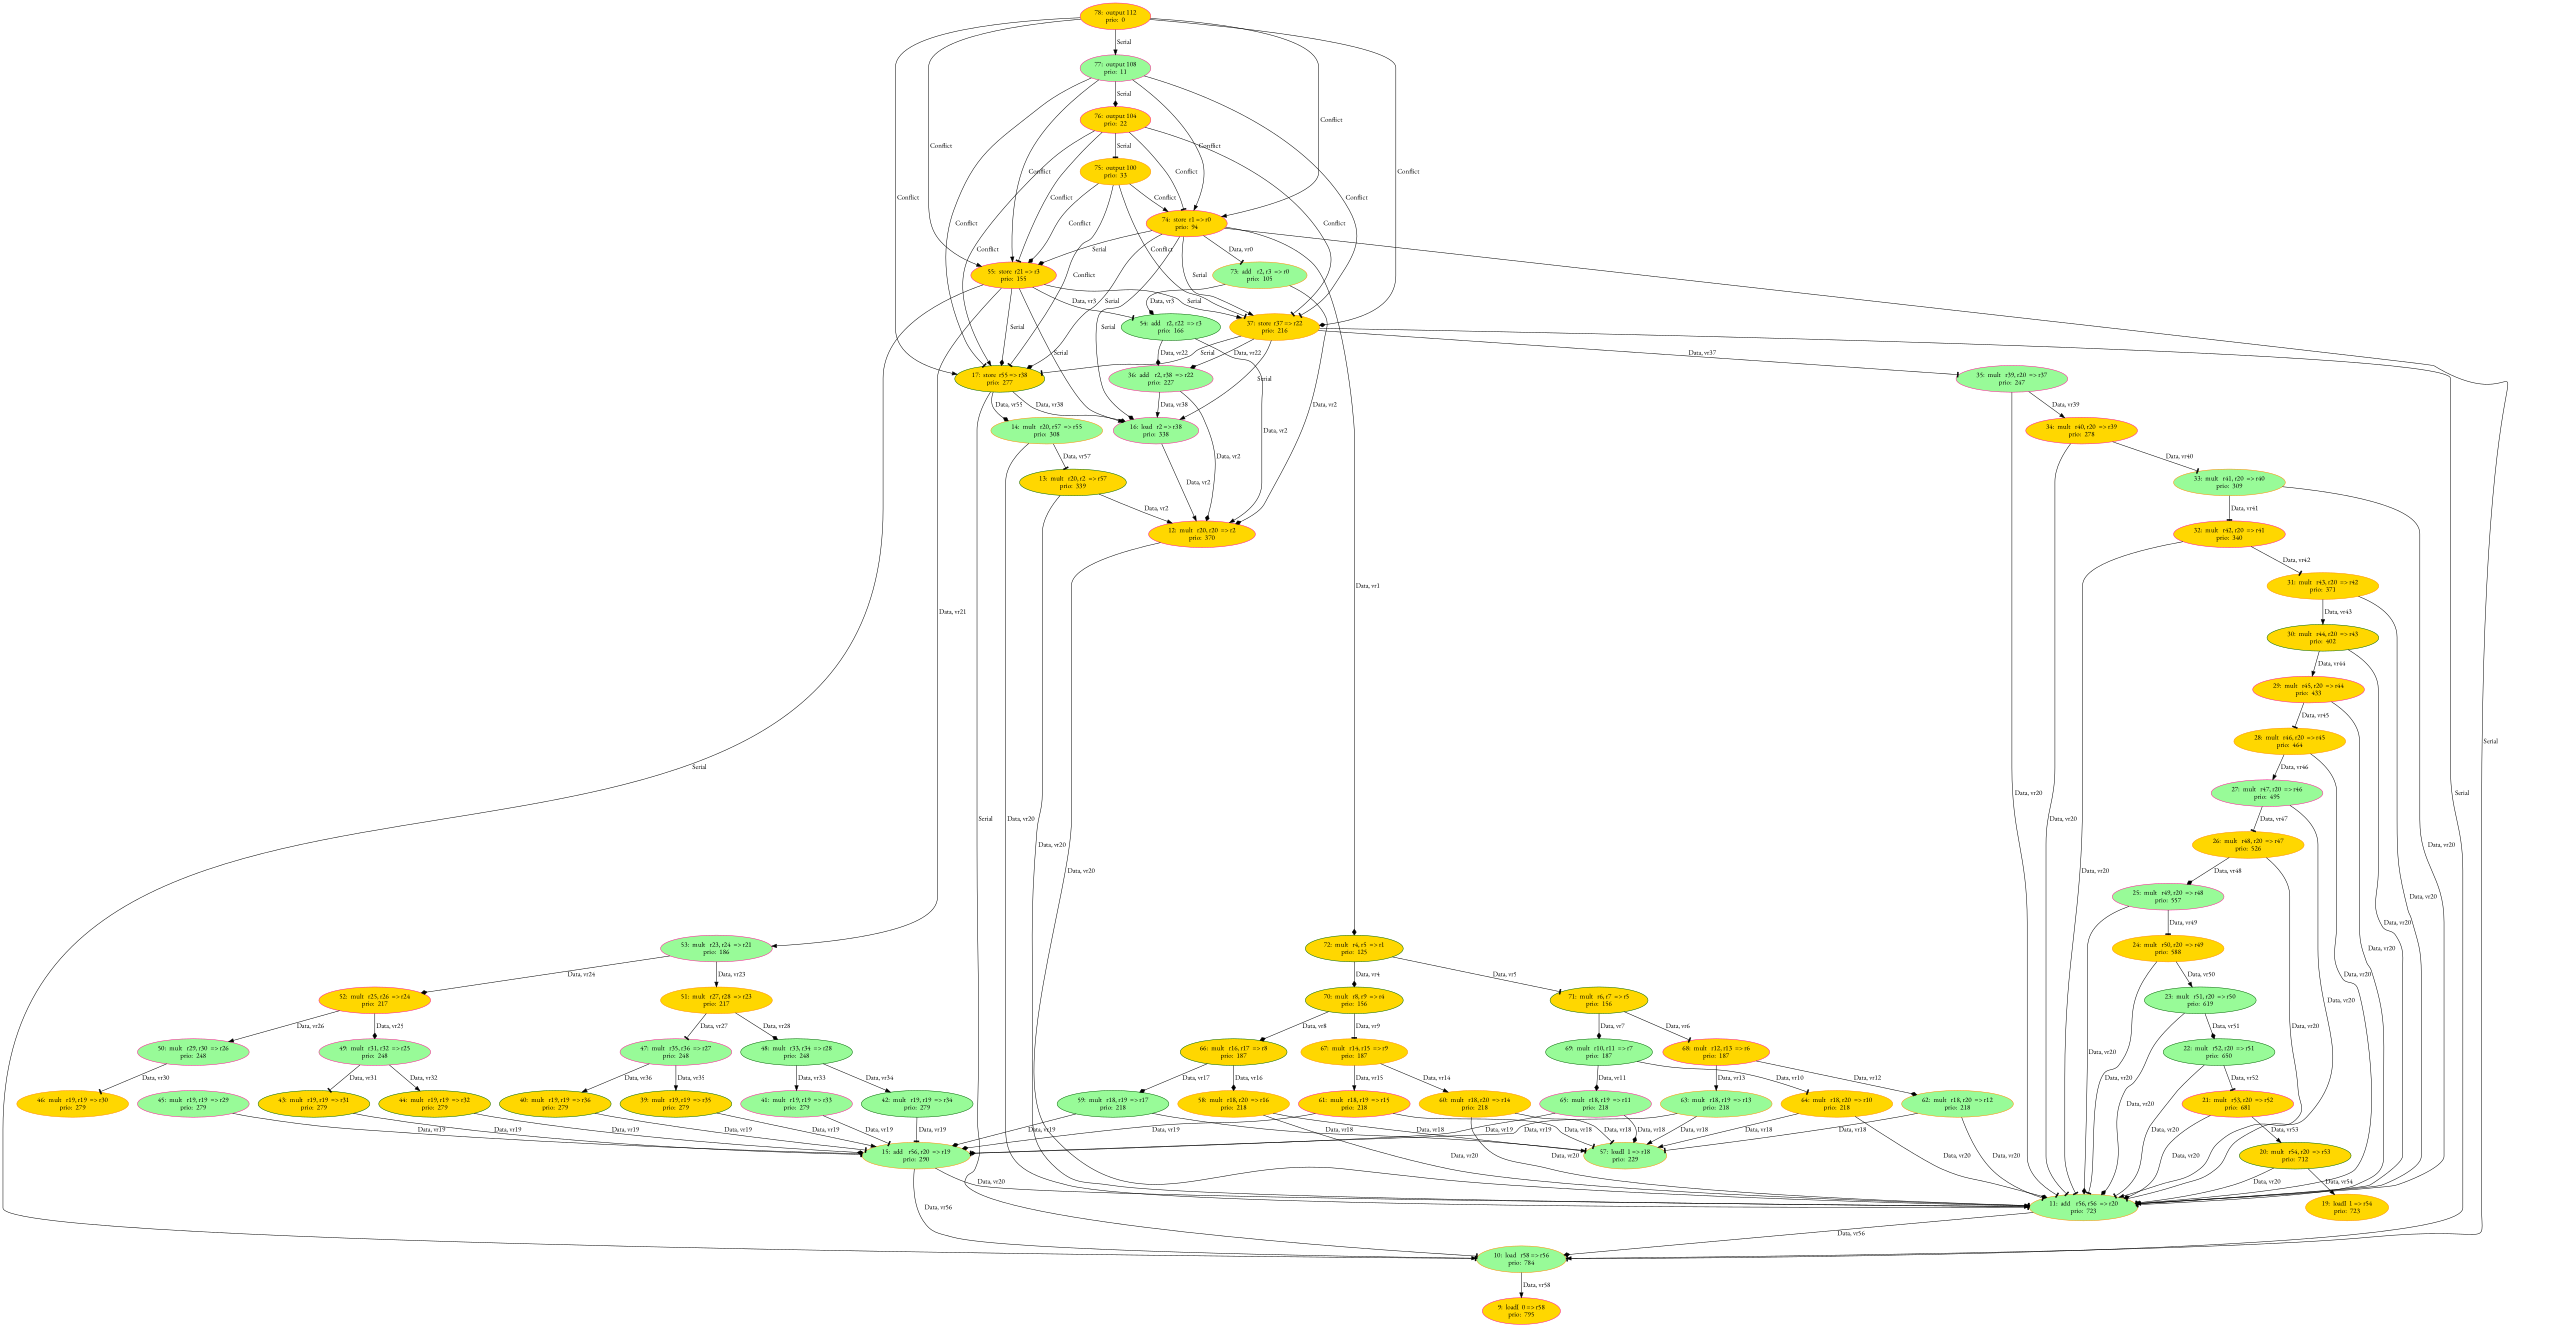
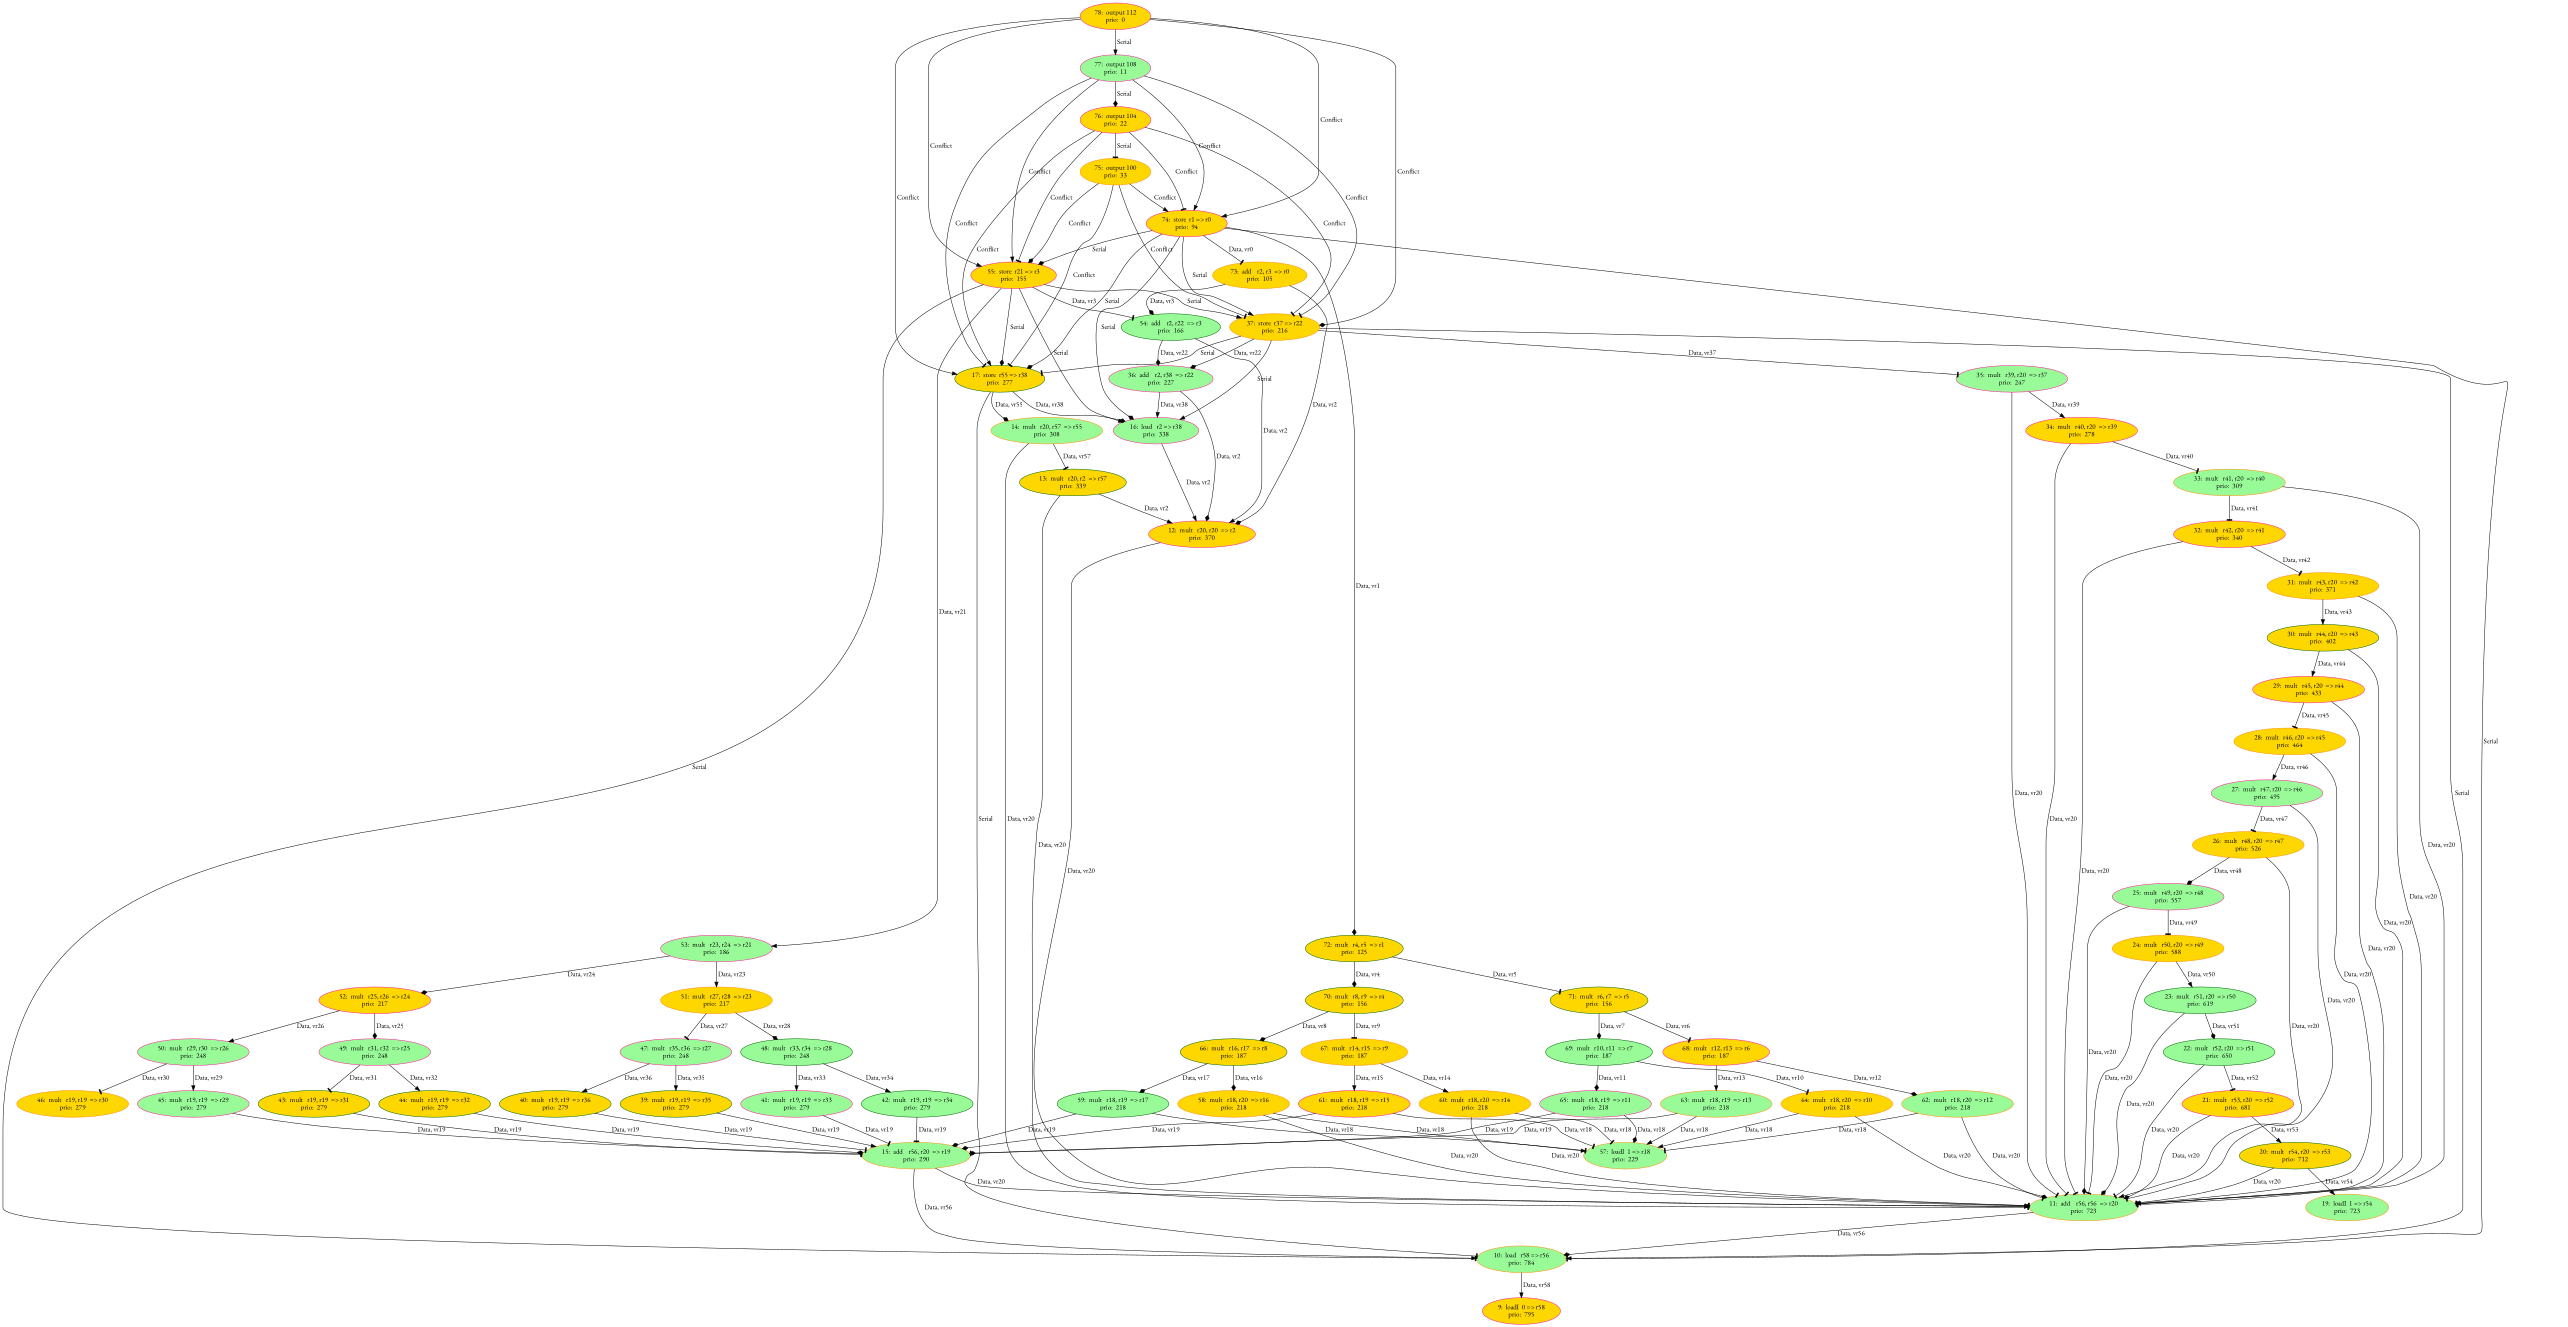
(1260, 275) -> (1260, 275)
none -> (193, 1075)
(2347, 1207) -> (2347, 1207)
